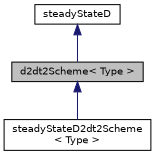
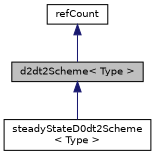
(77, 14) -> (77, 14)
(77, 135) -> (77, 135)
